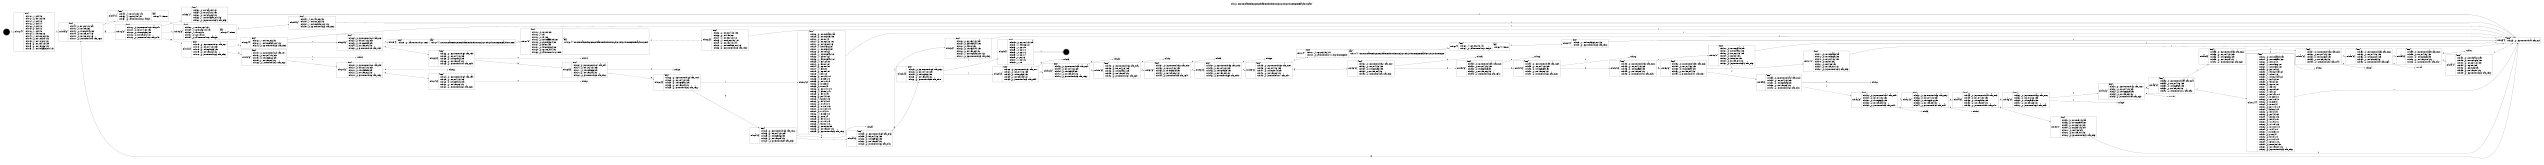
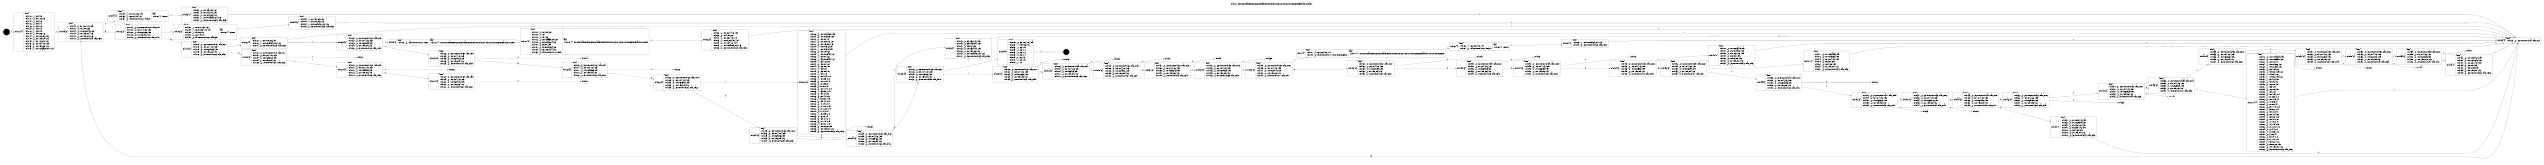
(171, 24) -> (175, 15)
